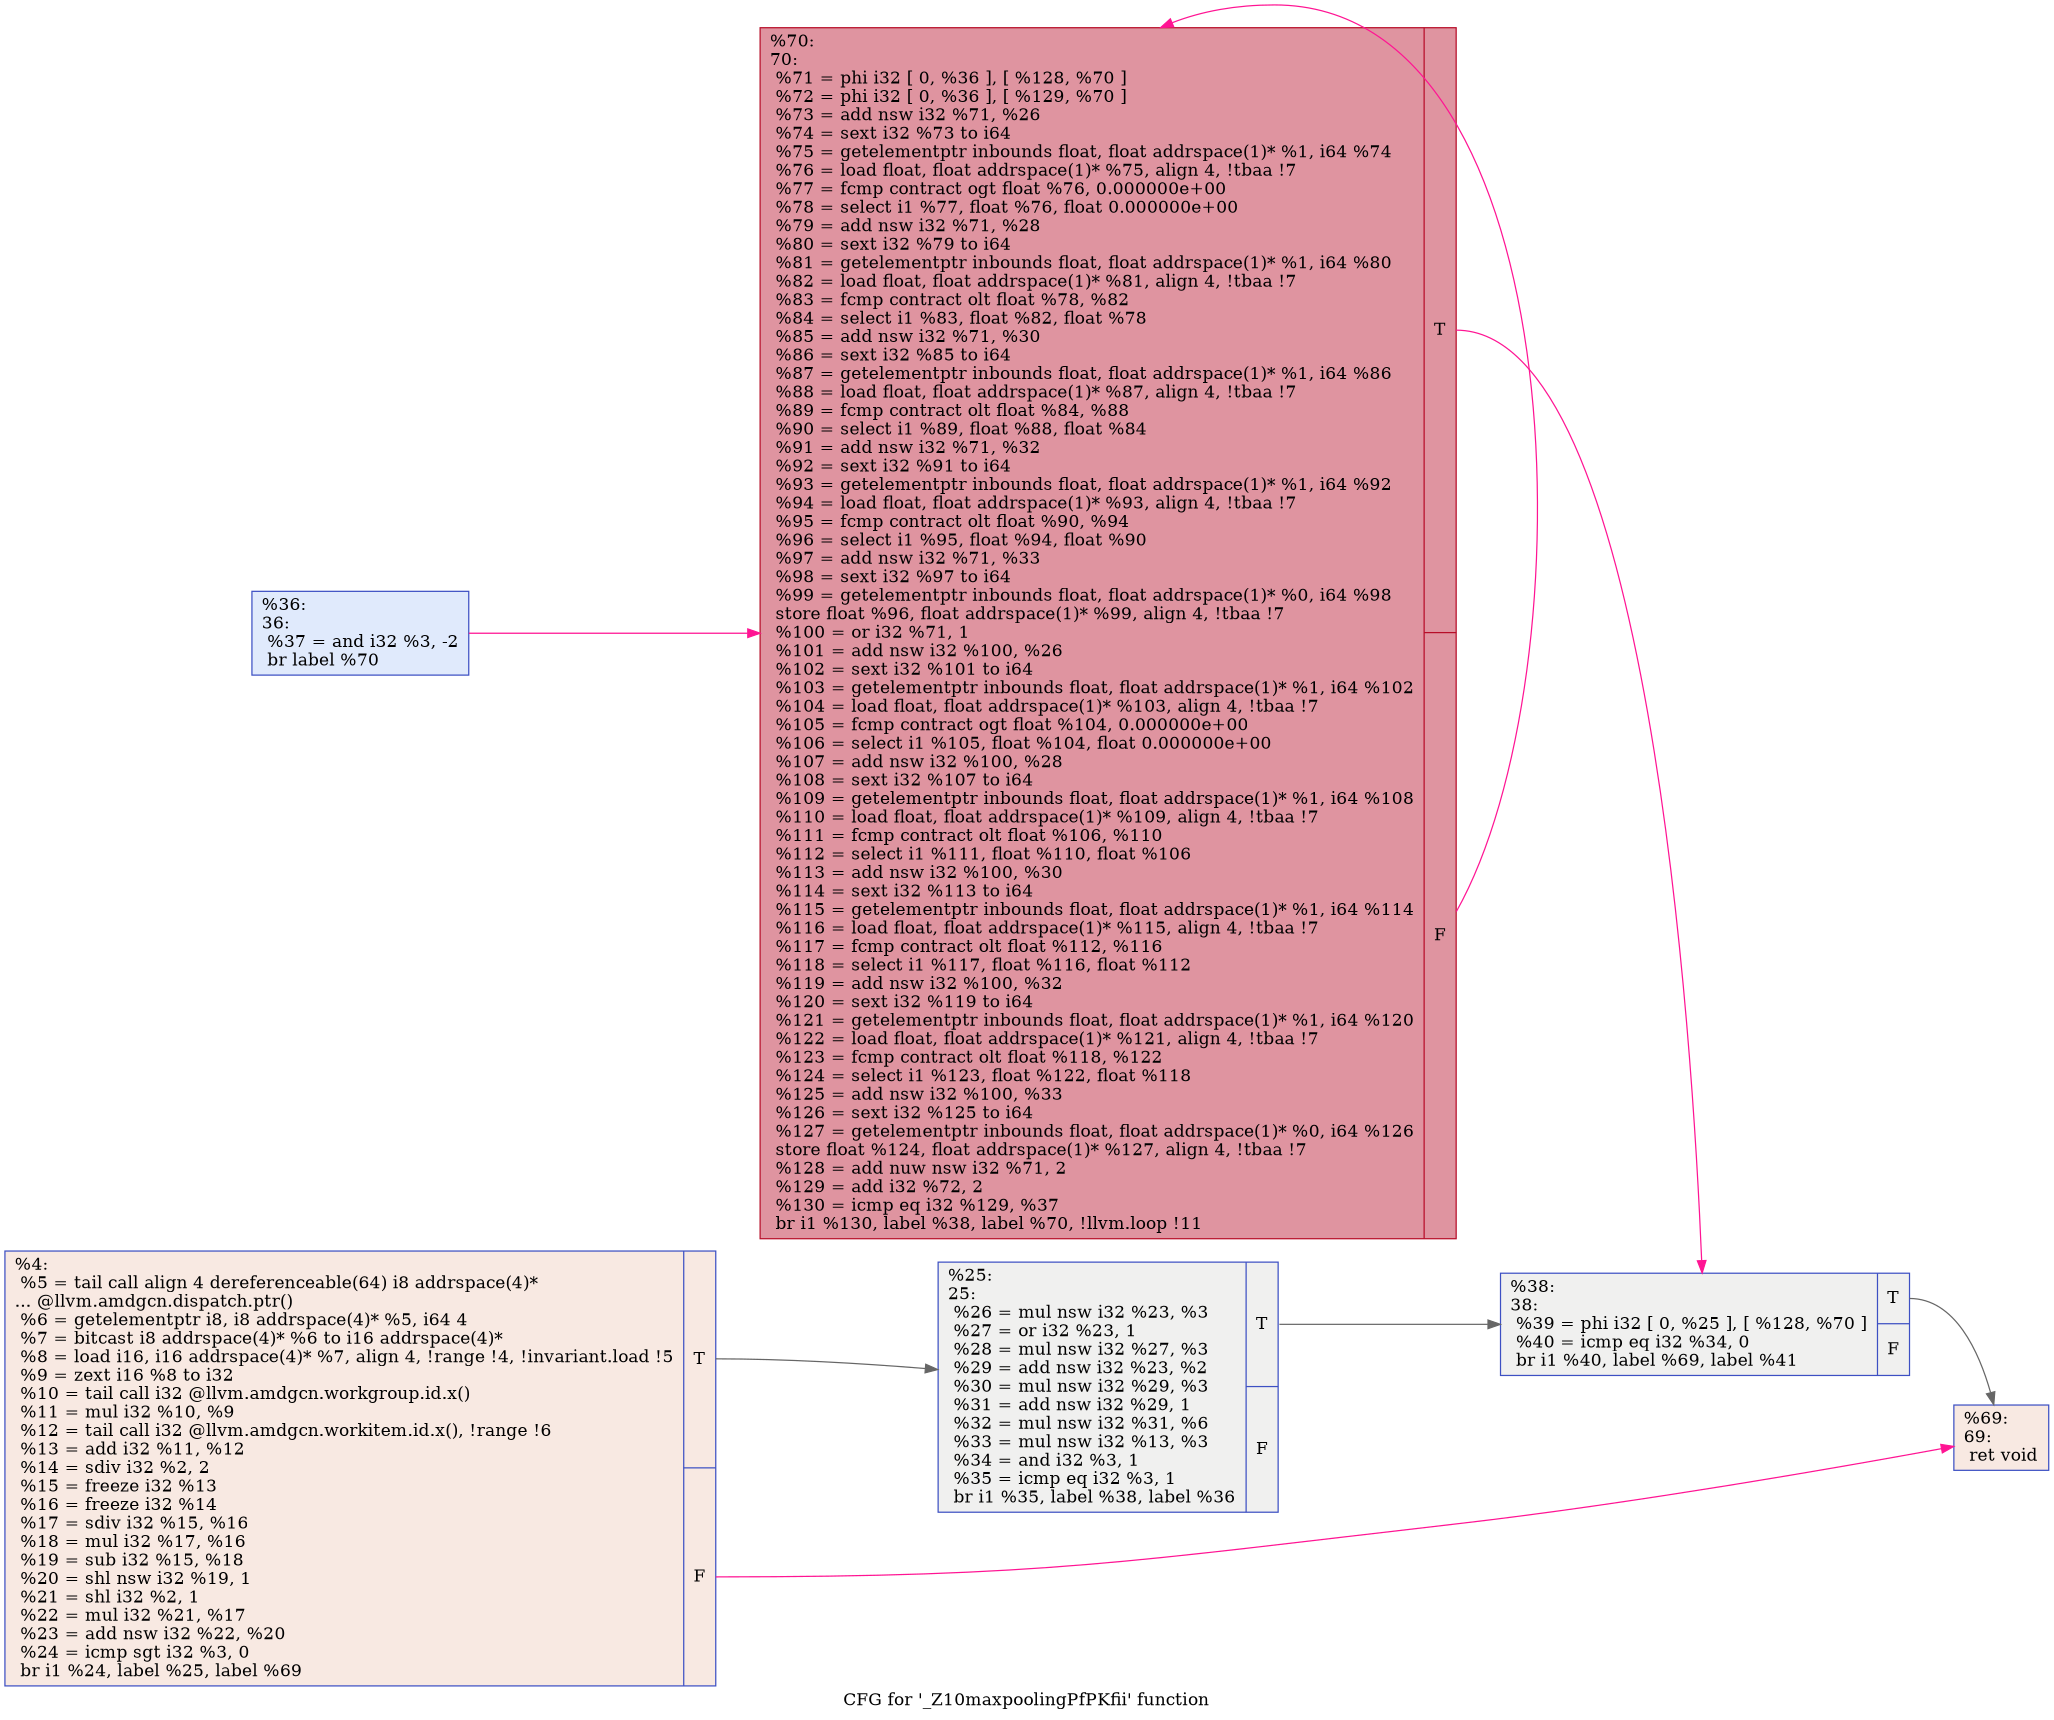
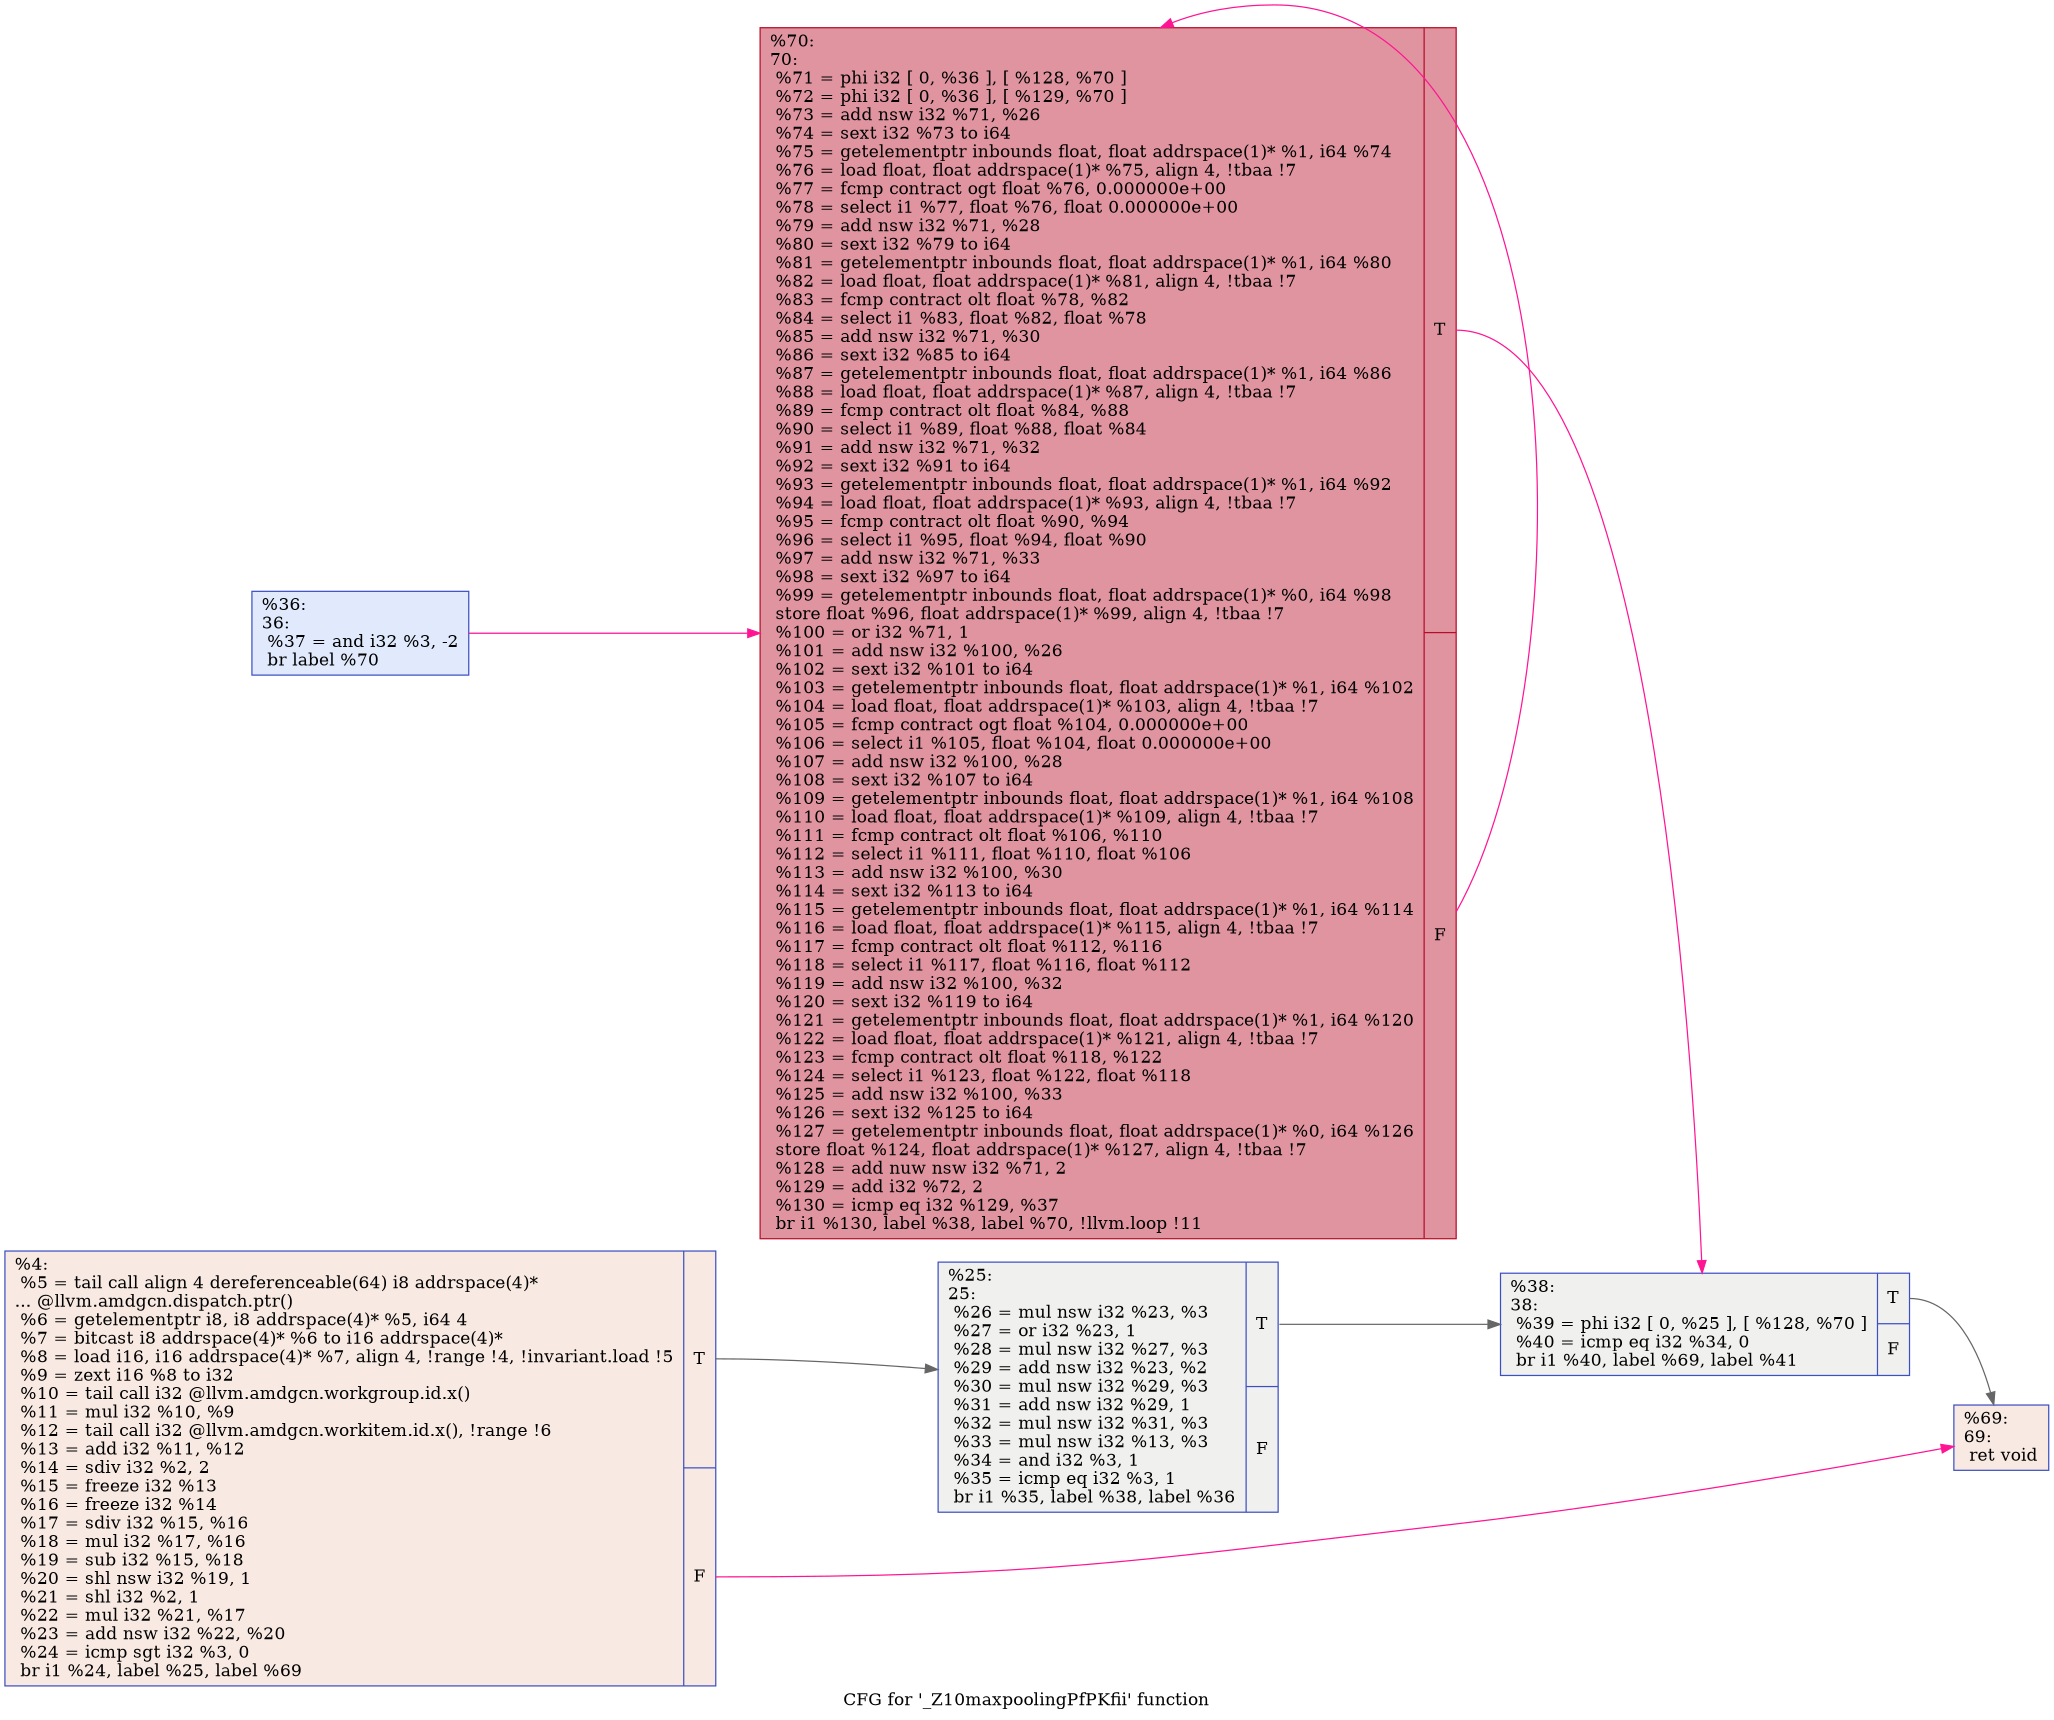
(1079, 1424) -> (1079, 1424)
